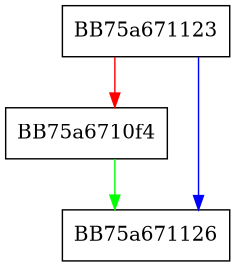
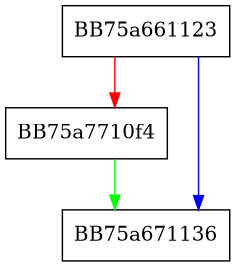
(146, 31) -> (146, 31)
(87, 133) -> (87, 133)
(146, 235) -> (146, 235)
